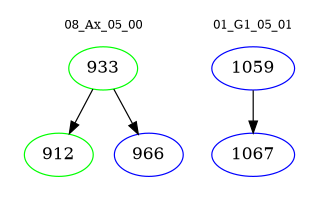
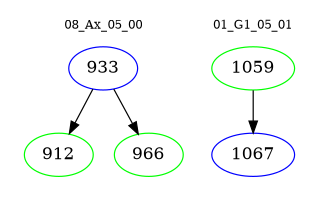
(103, 68) -> (103, 68)
(253, 68) -> (253, 68)
(149, 155) -> (149, 155)
